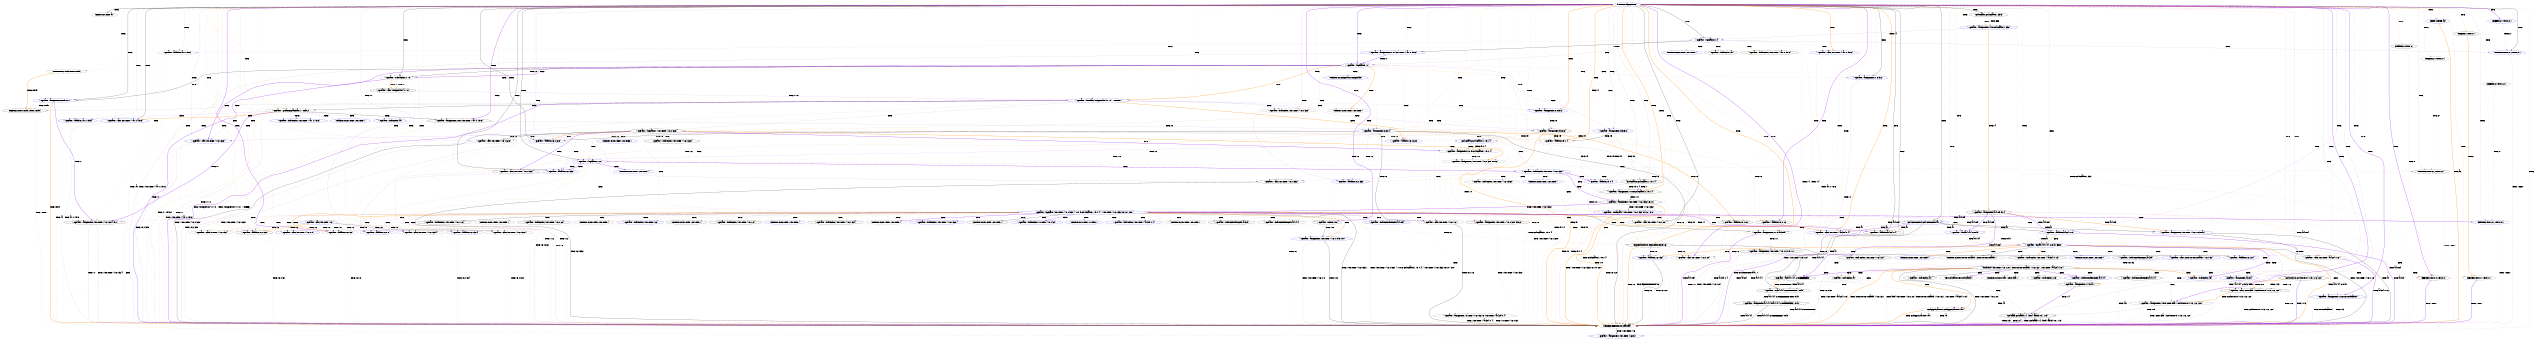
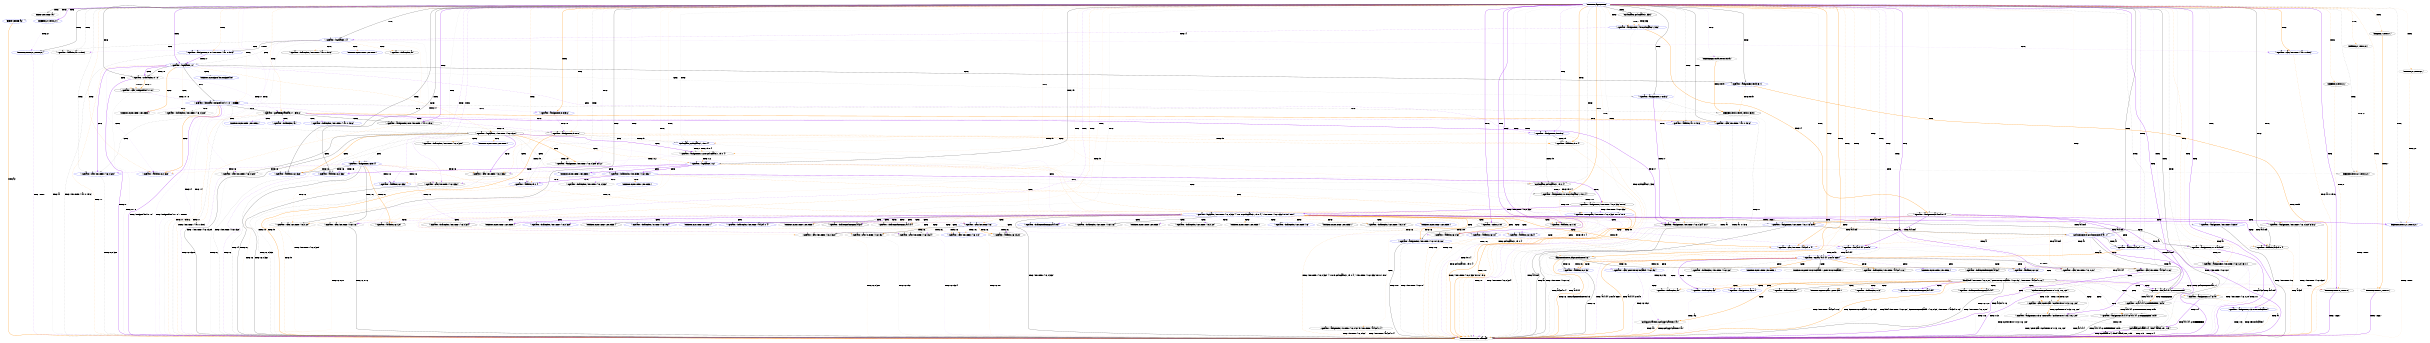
(524, 90) -> (1071, 90)
(1236, 91) -> (197, 85)
(74, 162) -> (1659, 165)
none -> (567, 222)
(2047, 228) -> (1908, 231)
(1959, 278) -> none
(1617, 330) -> (1959, 337)
